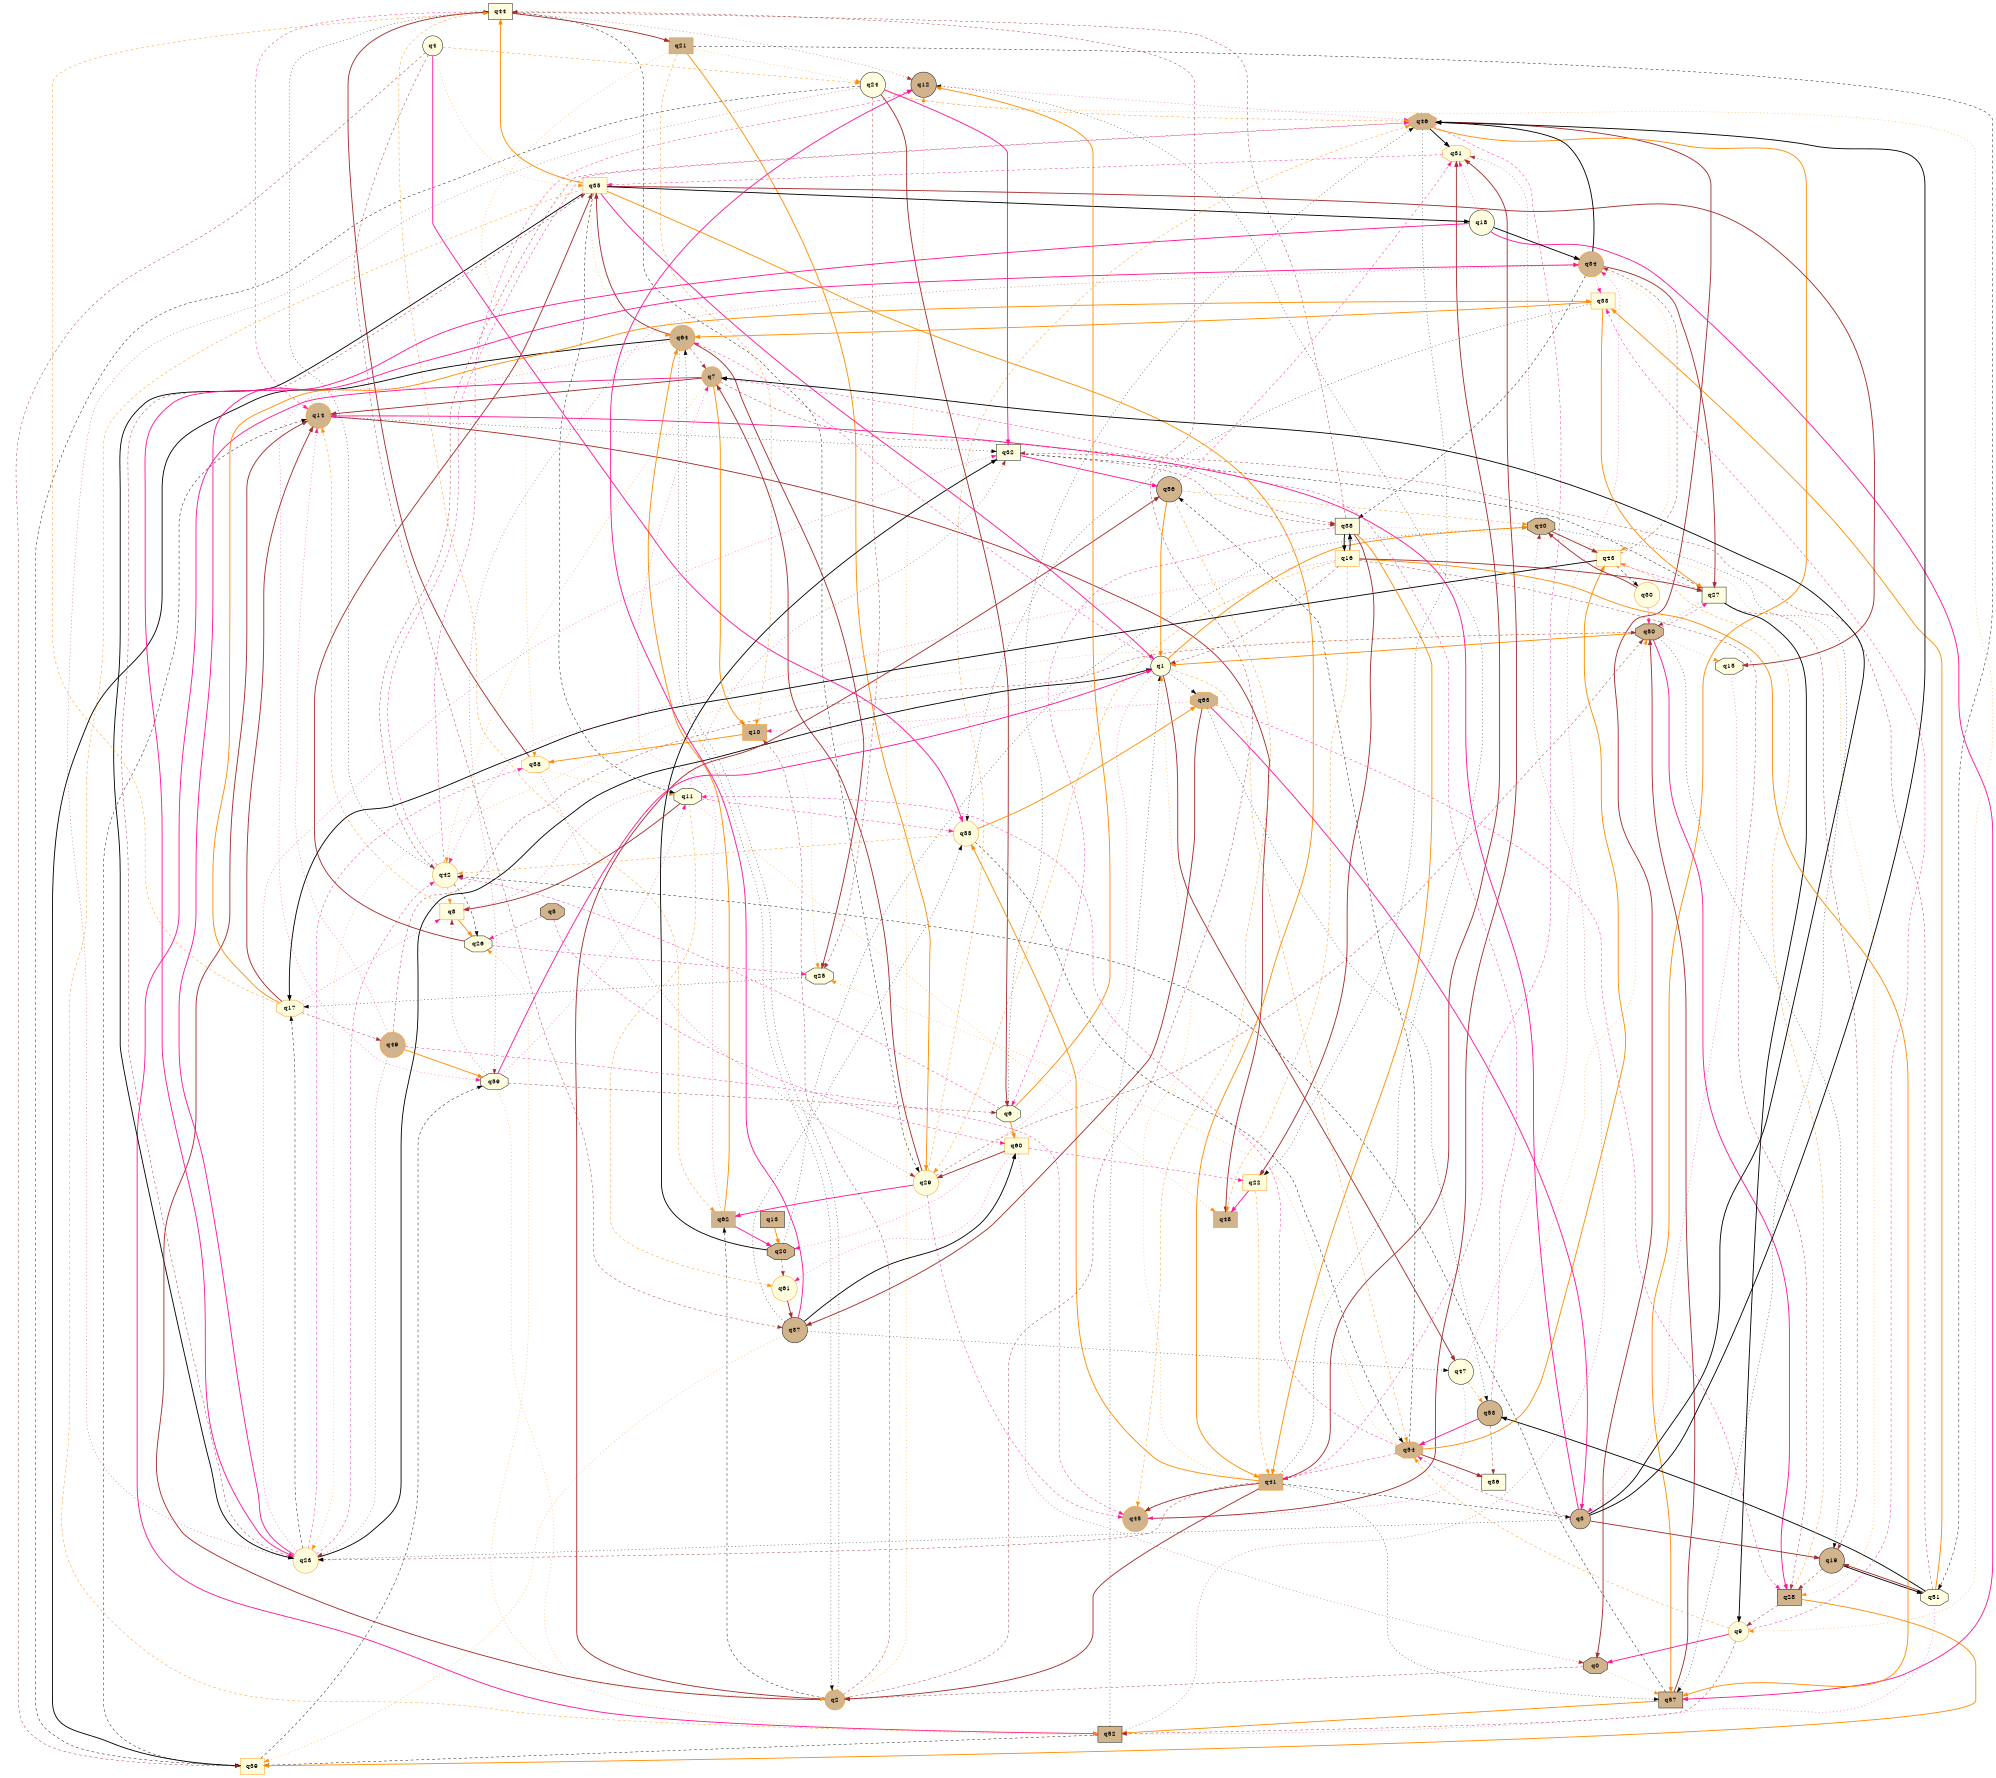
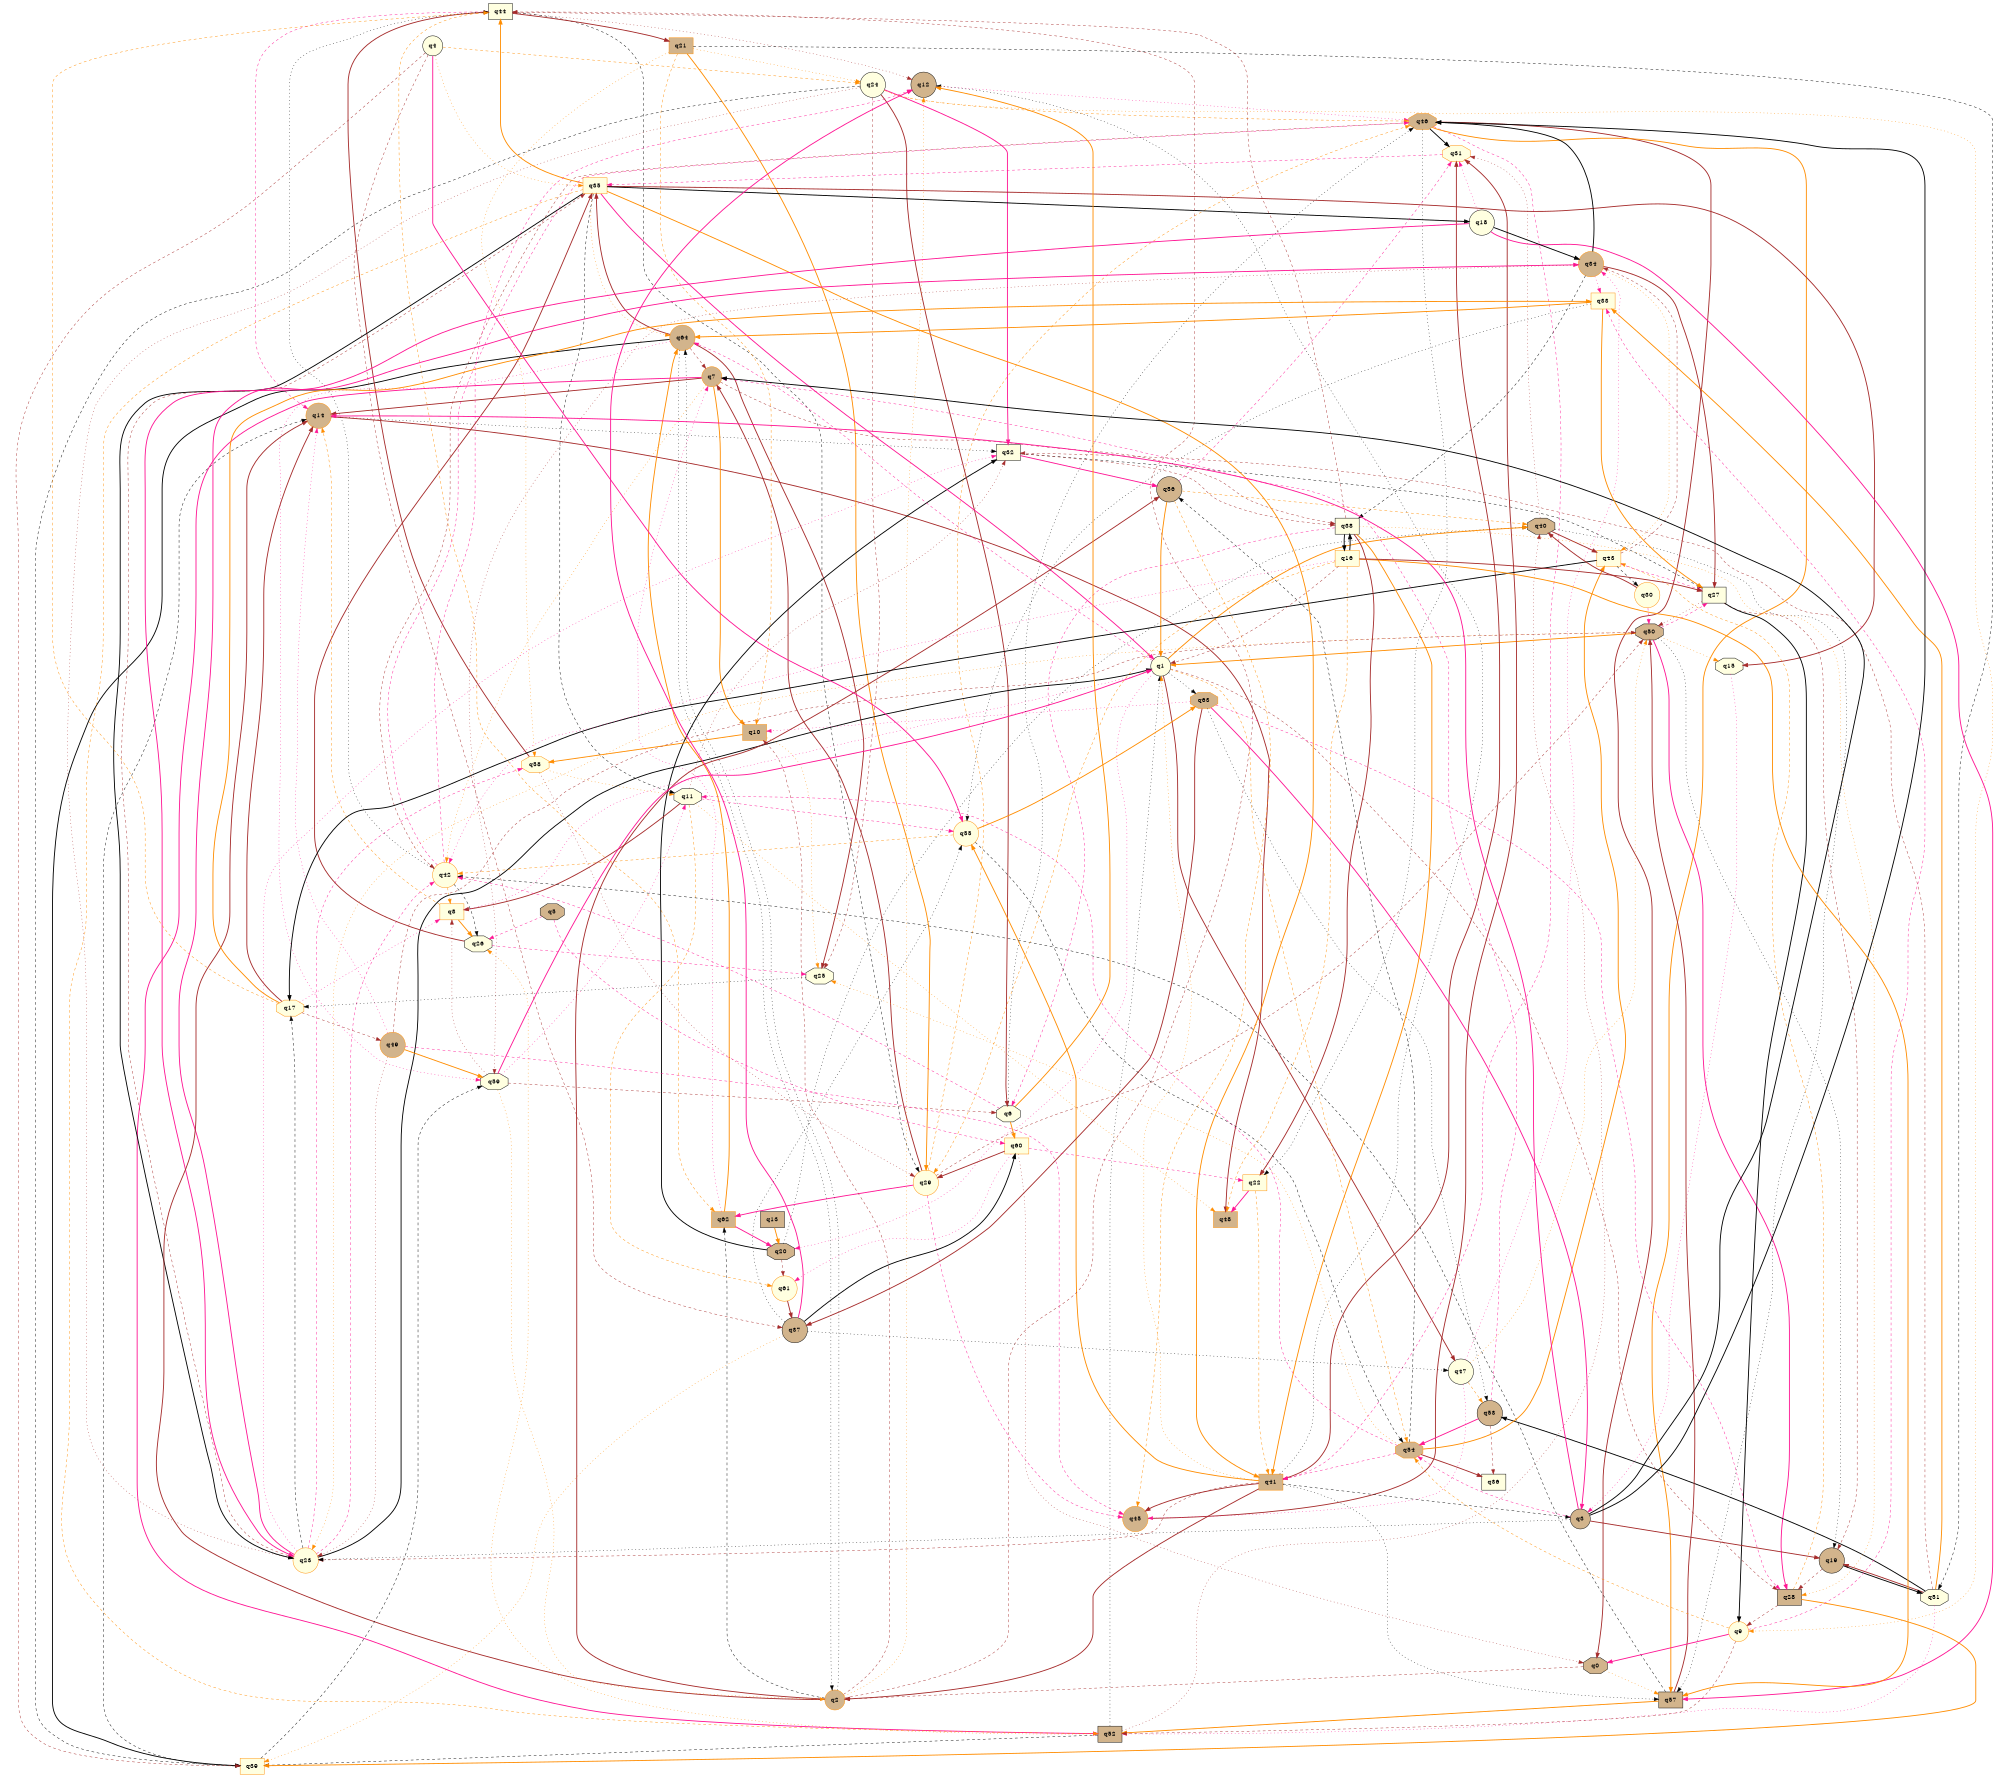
(1740, 925) -> (1555, 1076)
